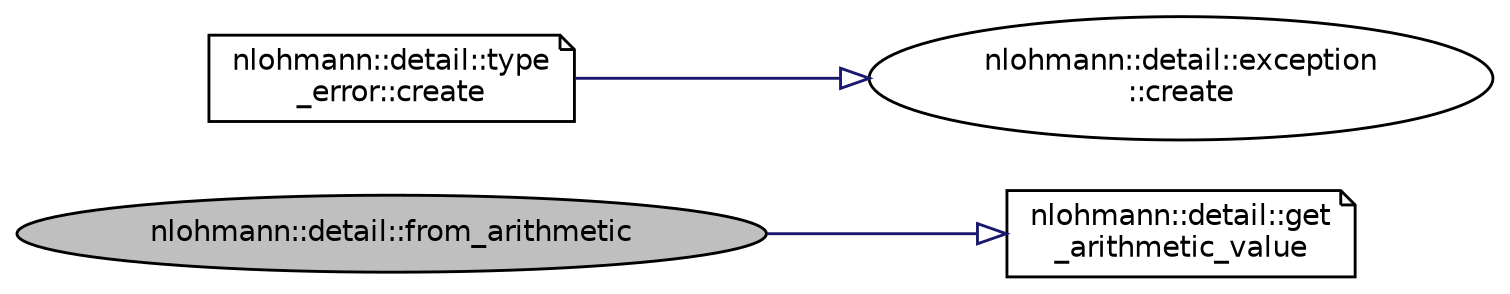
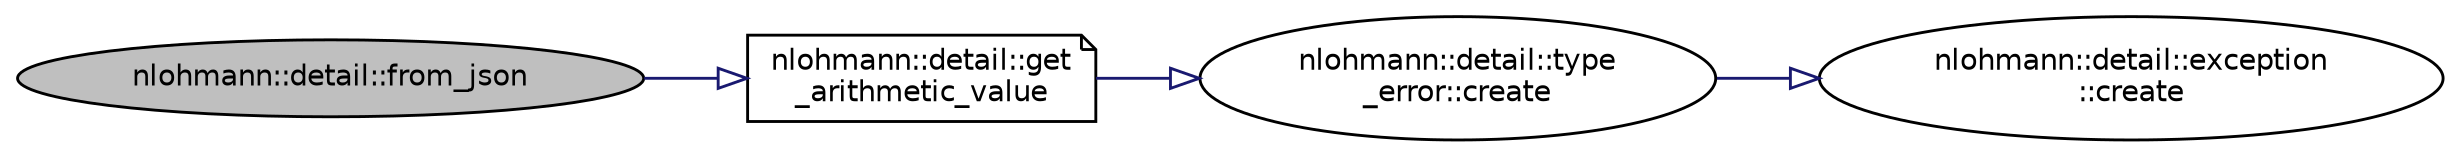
(392, 78) -> (1458, 78)
none -> (1133, 78)
(392, 234) -> (331, 78)
